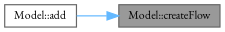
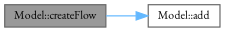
(92, 16) -> (121, 16)
